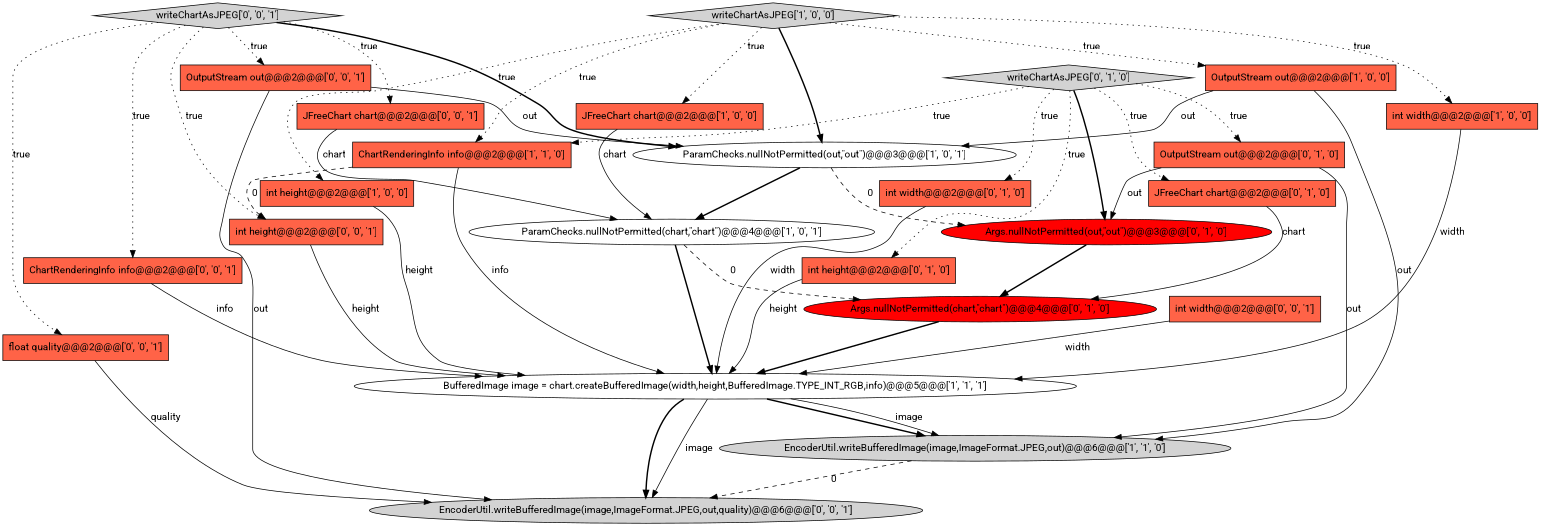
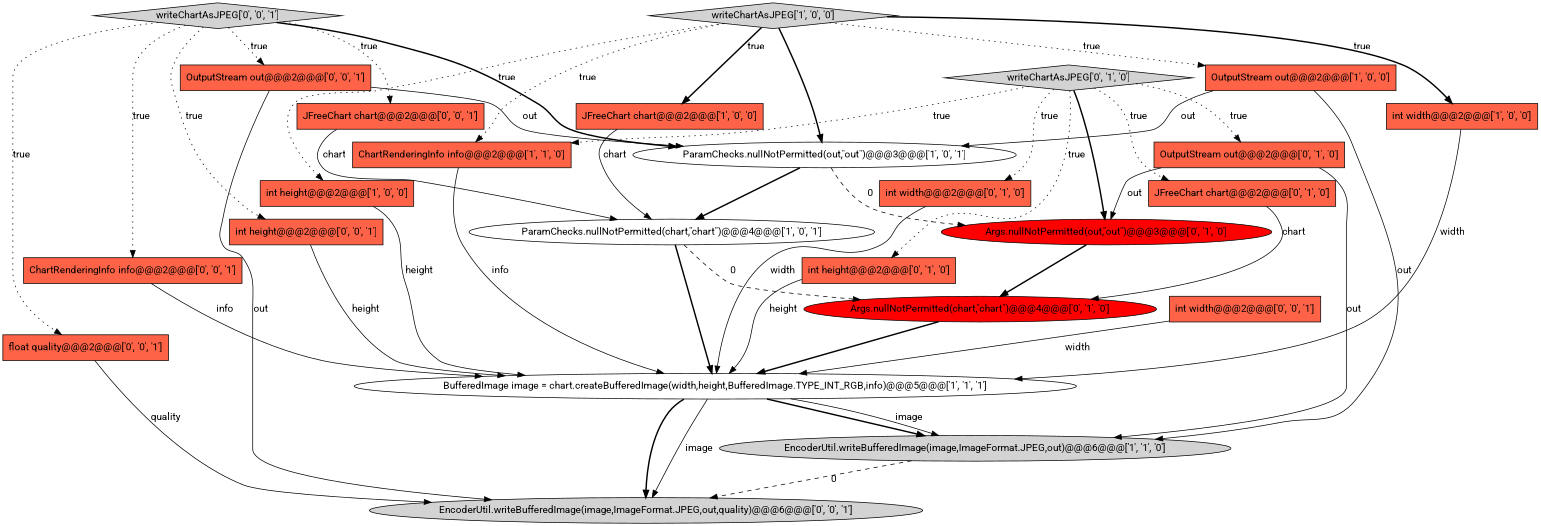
(1174, 28) -> (1174, 28)
(725, 63) -> (725, 63)
(283, 175) -> none
